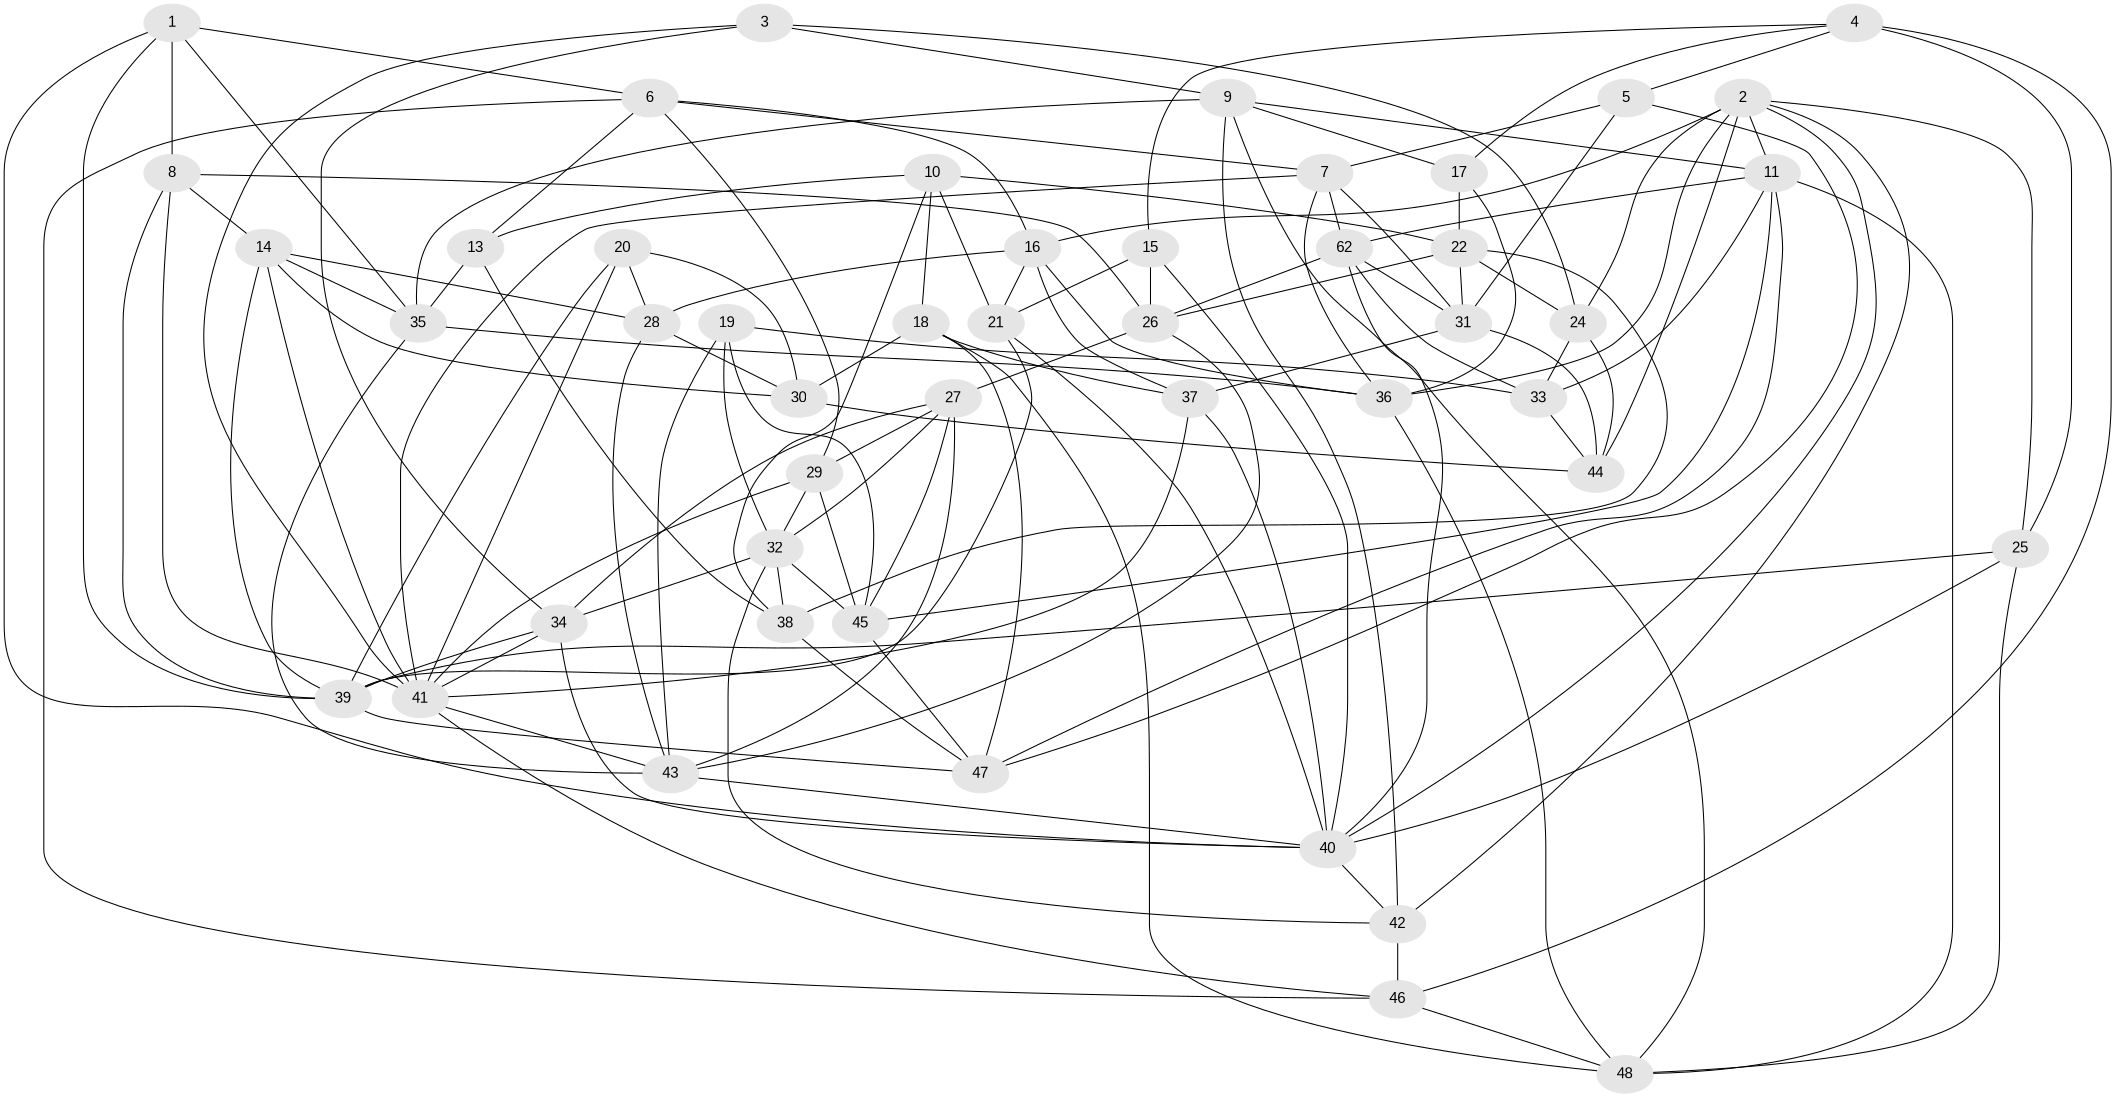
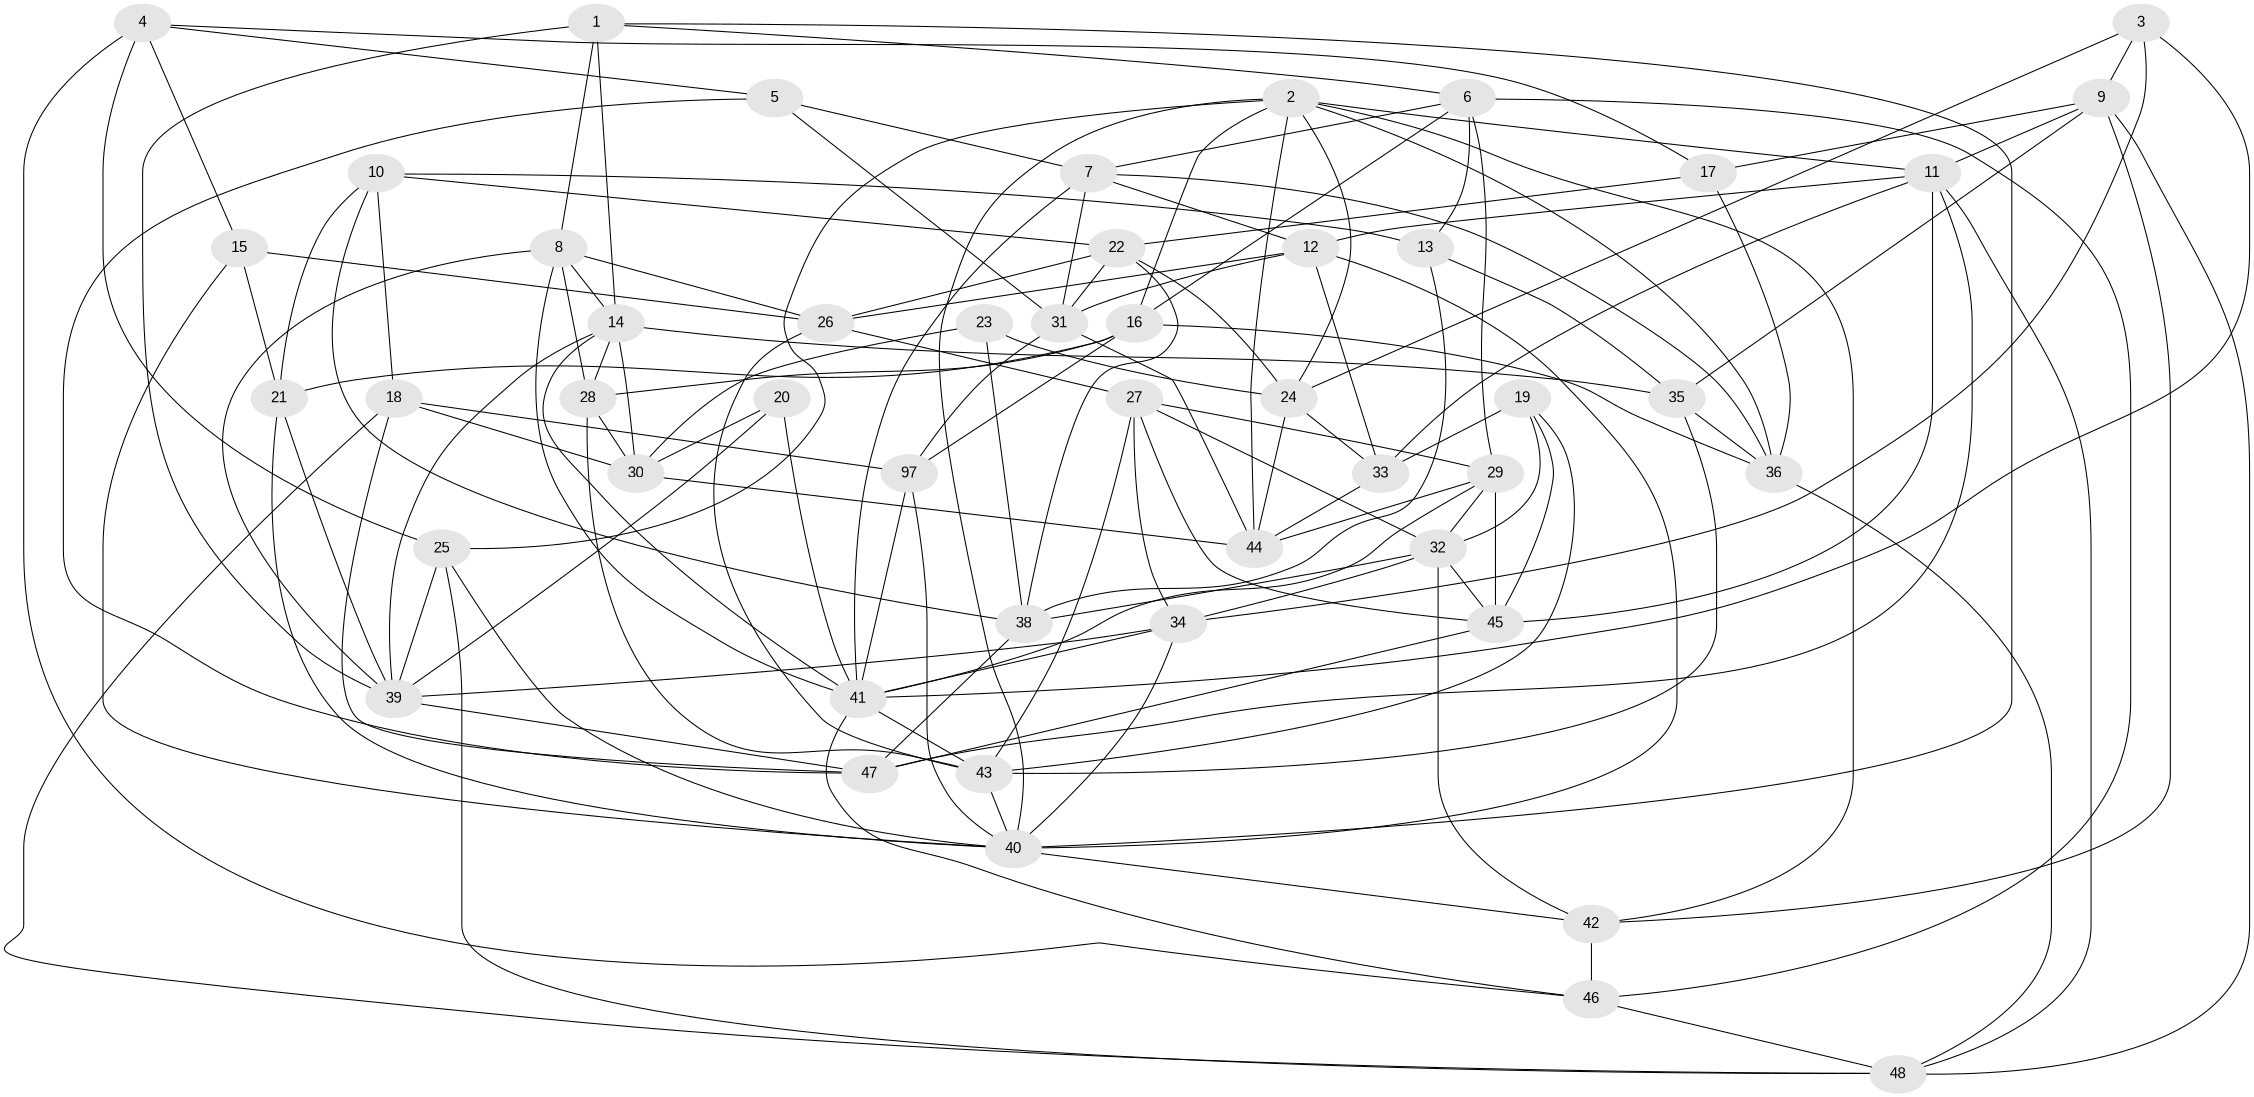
(290, 167) -> (606, 166)
(1344, 248) -> (1311, 248)
(637, 286) -> (573, 323)
none -> (984, 323)
(1190, 398) -> (909, 474)
none -> (1380, 510)
